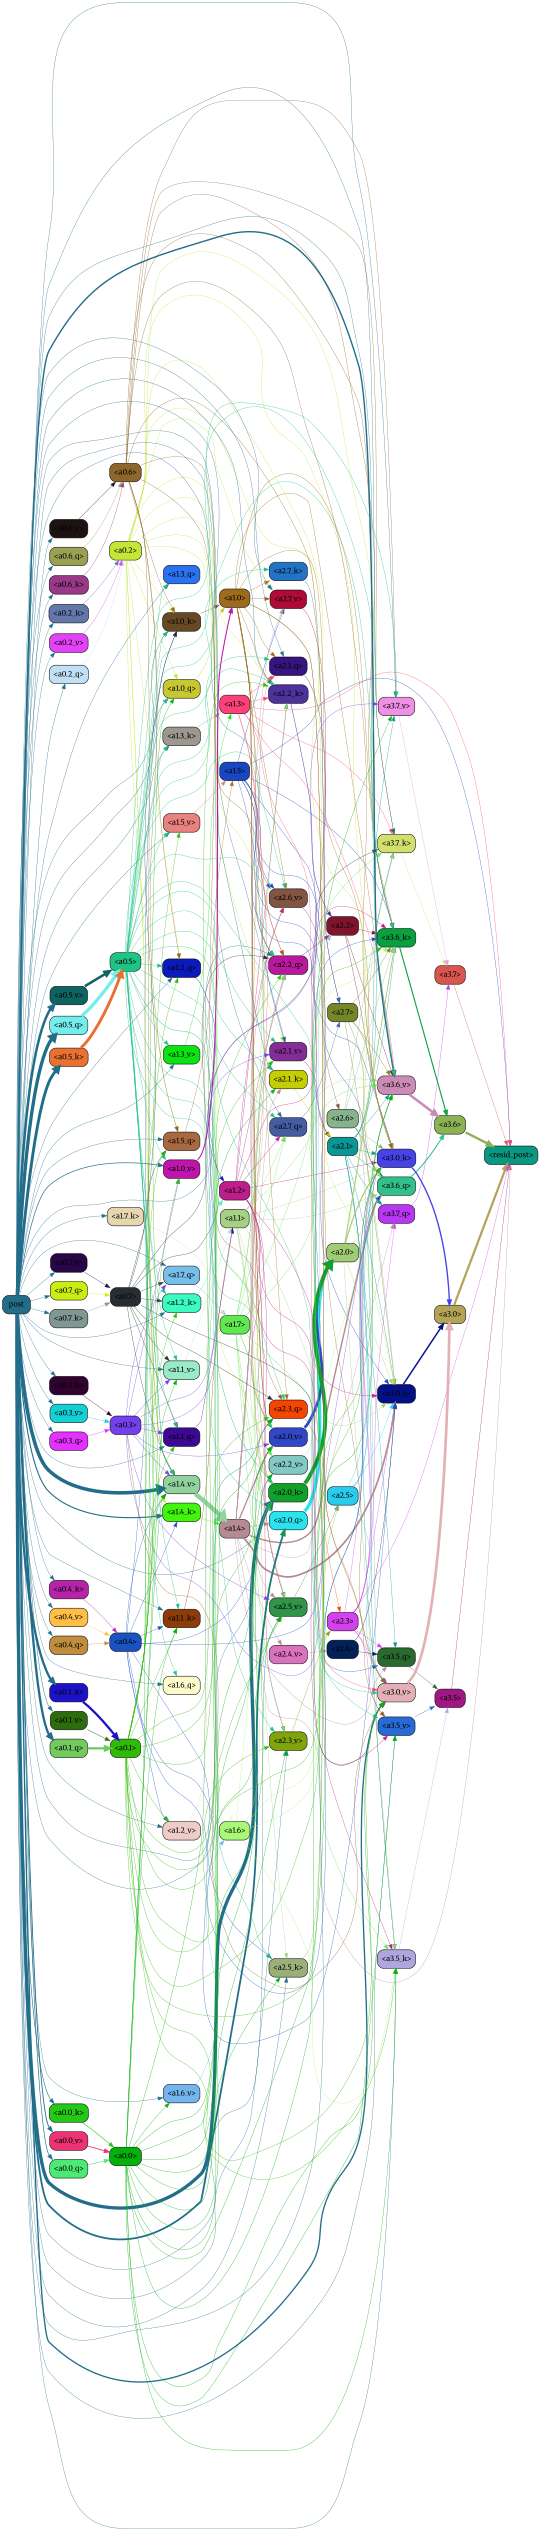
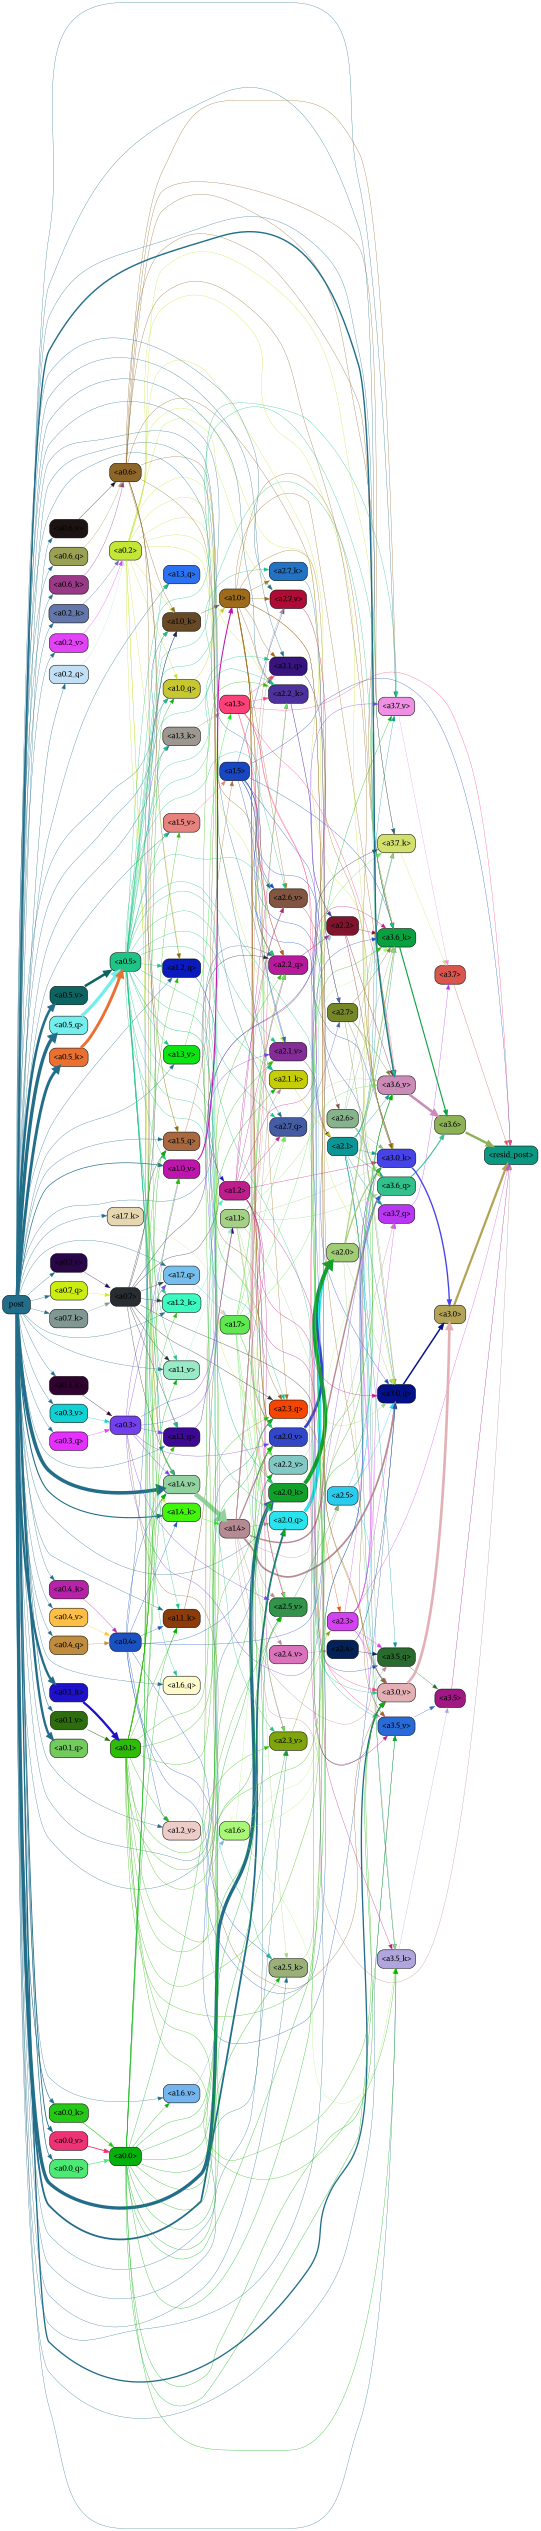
(333, 757) -> (311, 1218)
(150, 1399) -> none
(322, 1634) -> none
none -> (145, 1651)
(96, 1748) -> none
